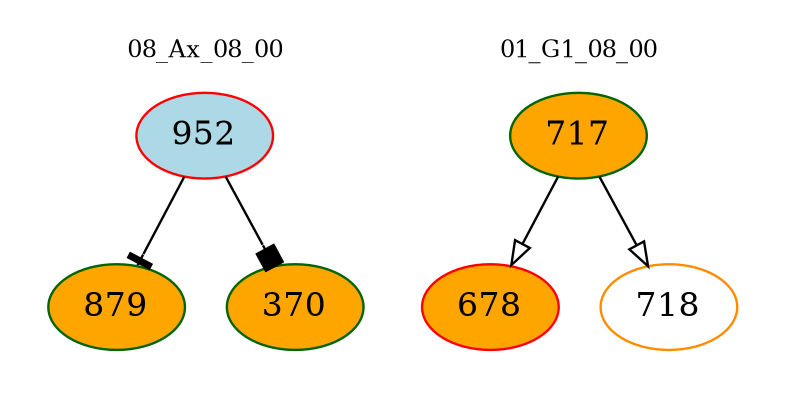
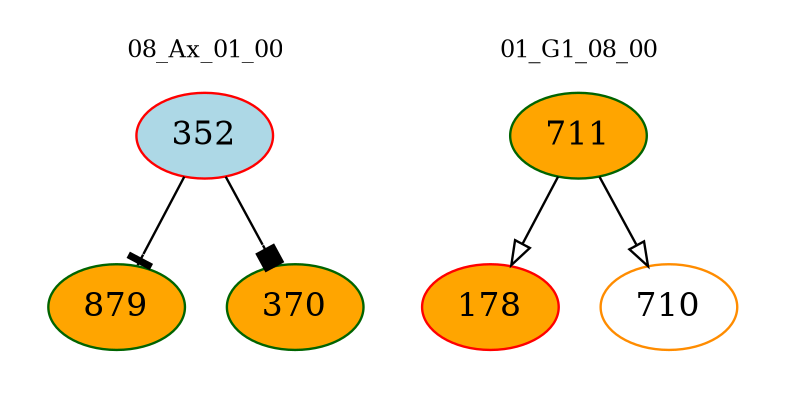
(206, 51) -> (206, 51)
(205, 136) -> (205, 136)
(578, 136) -> (578, 136)
(490, 307) -> (490, 307)
(669, 307) -> (669, 307)
